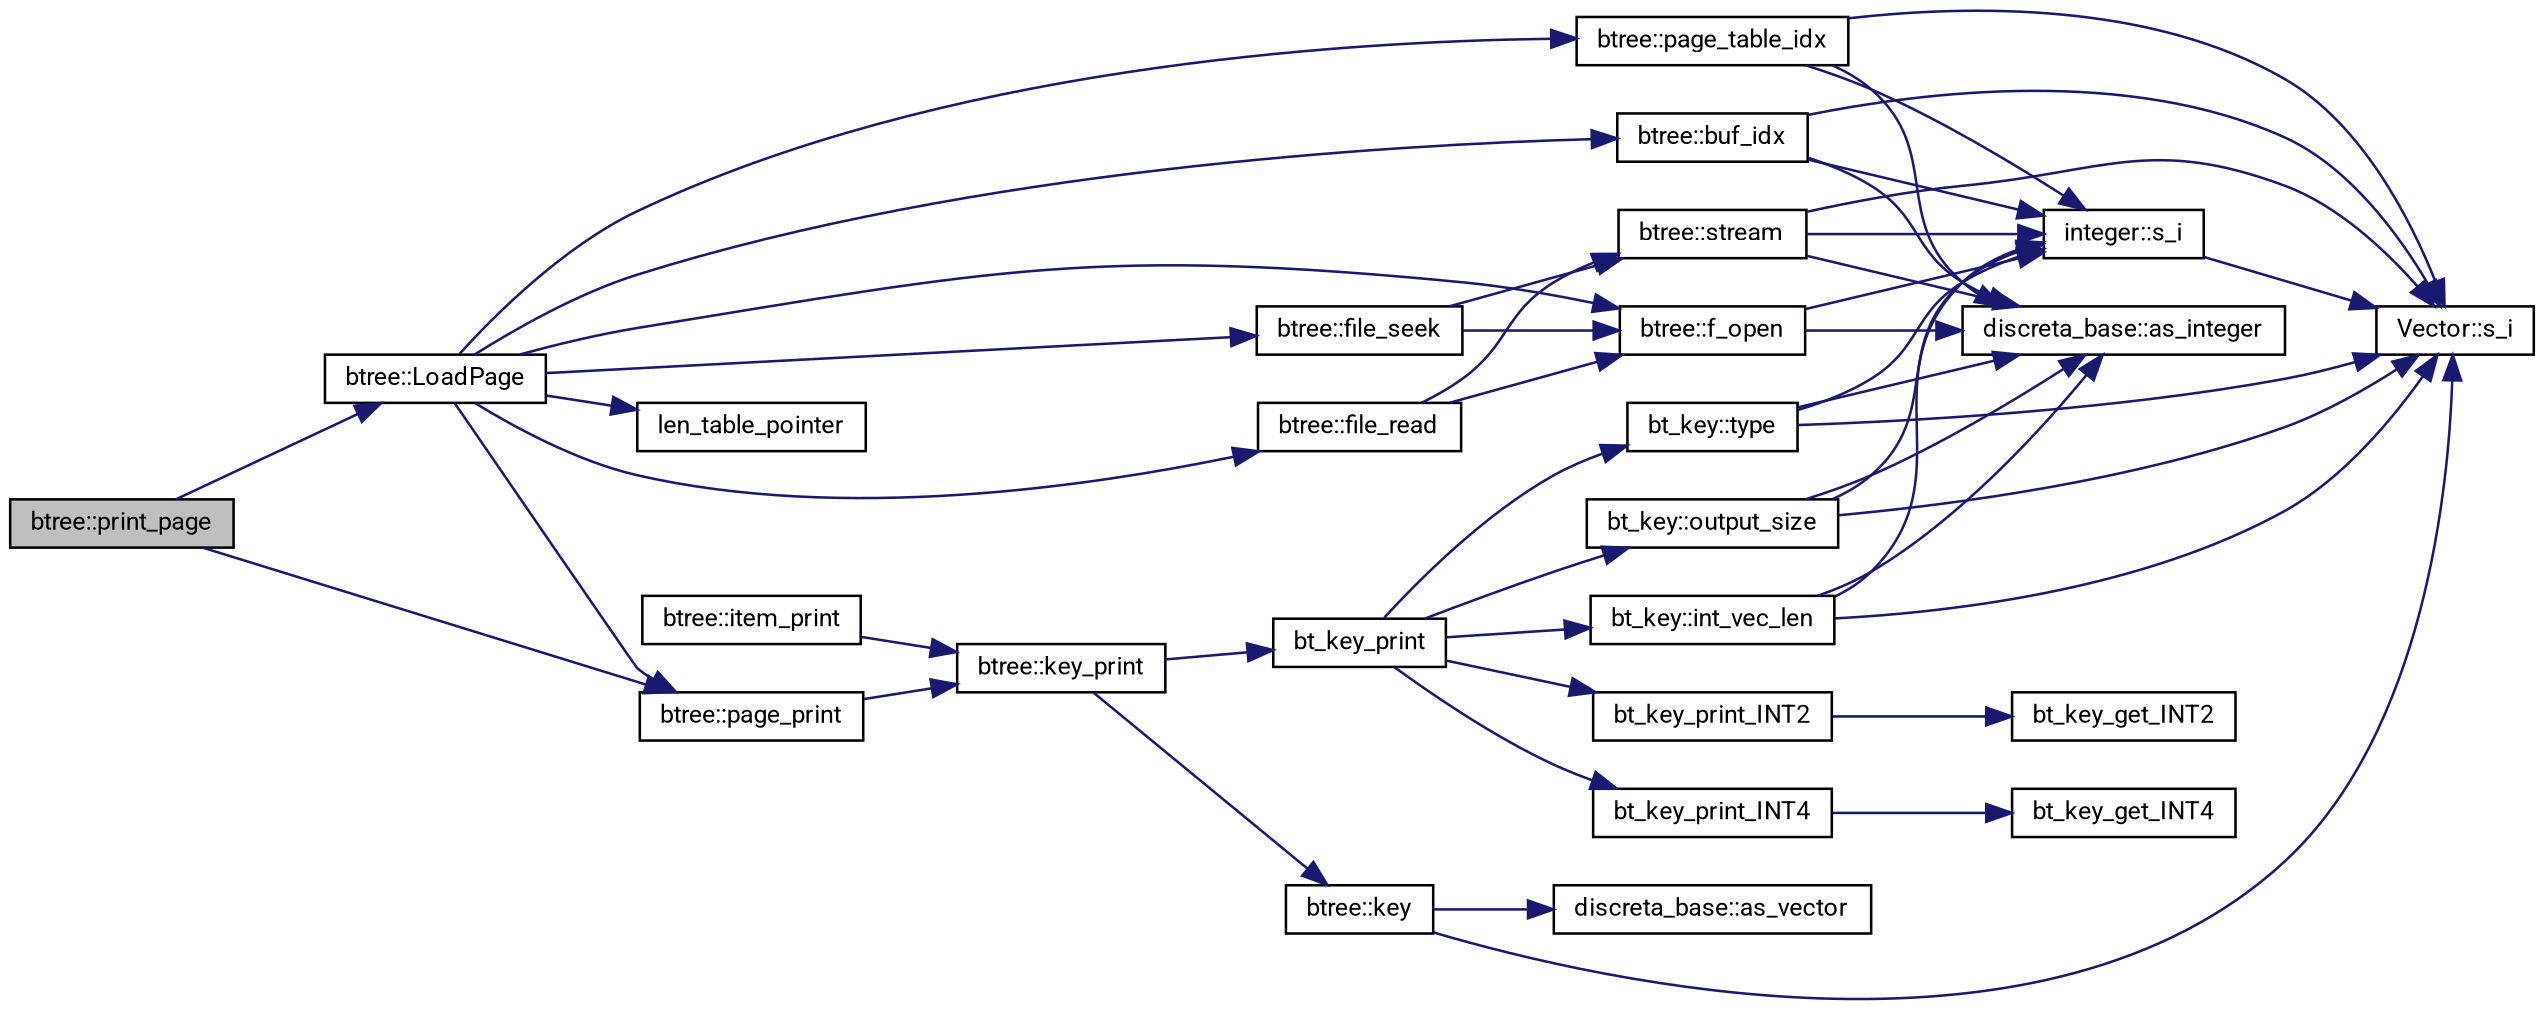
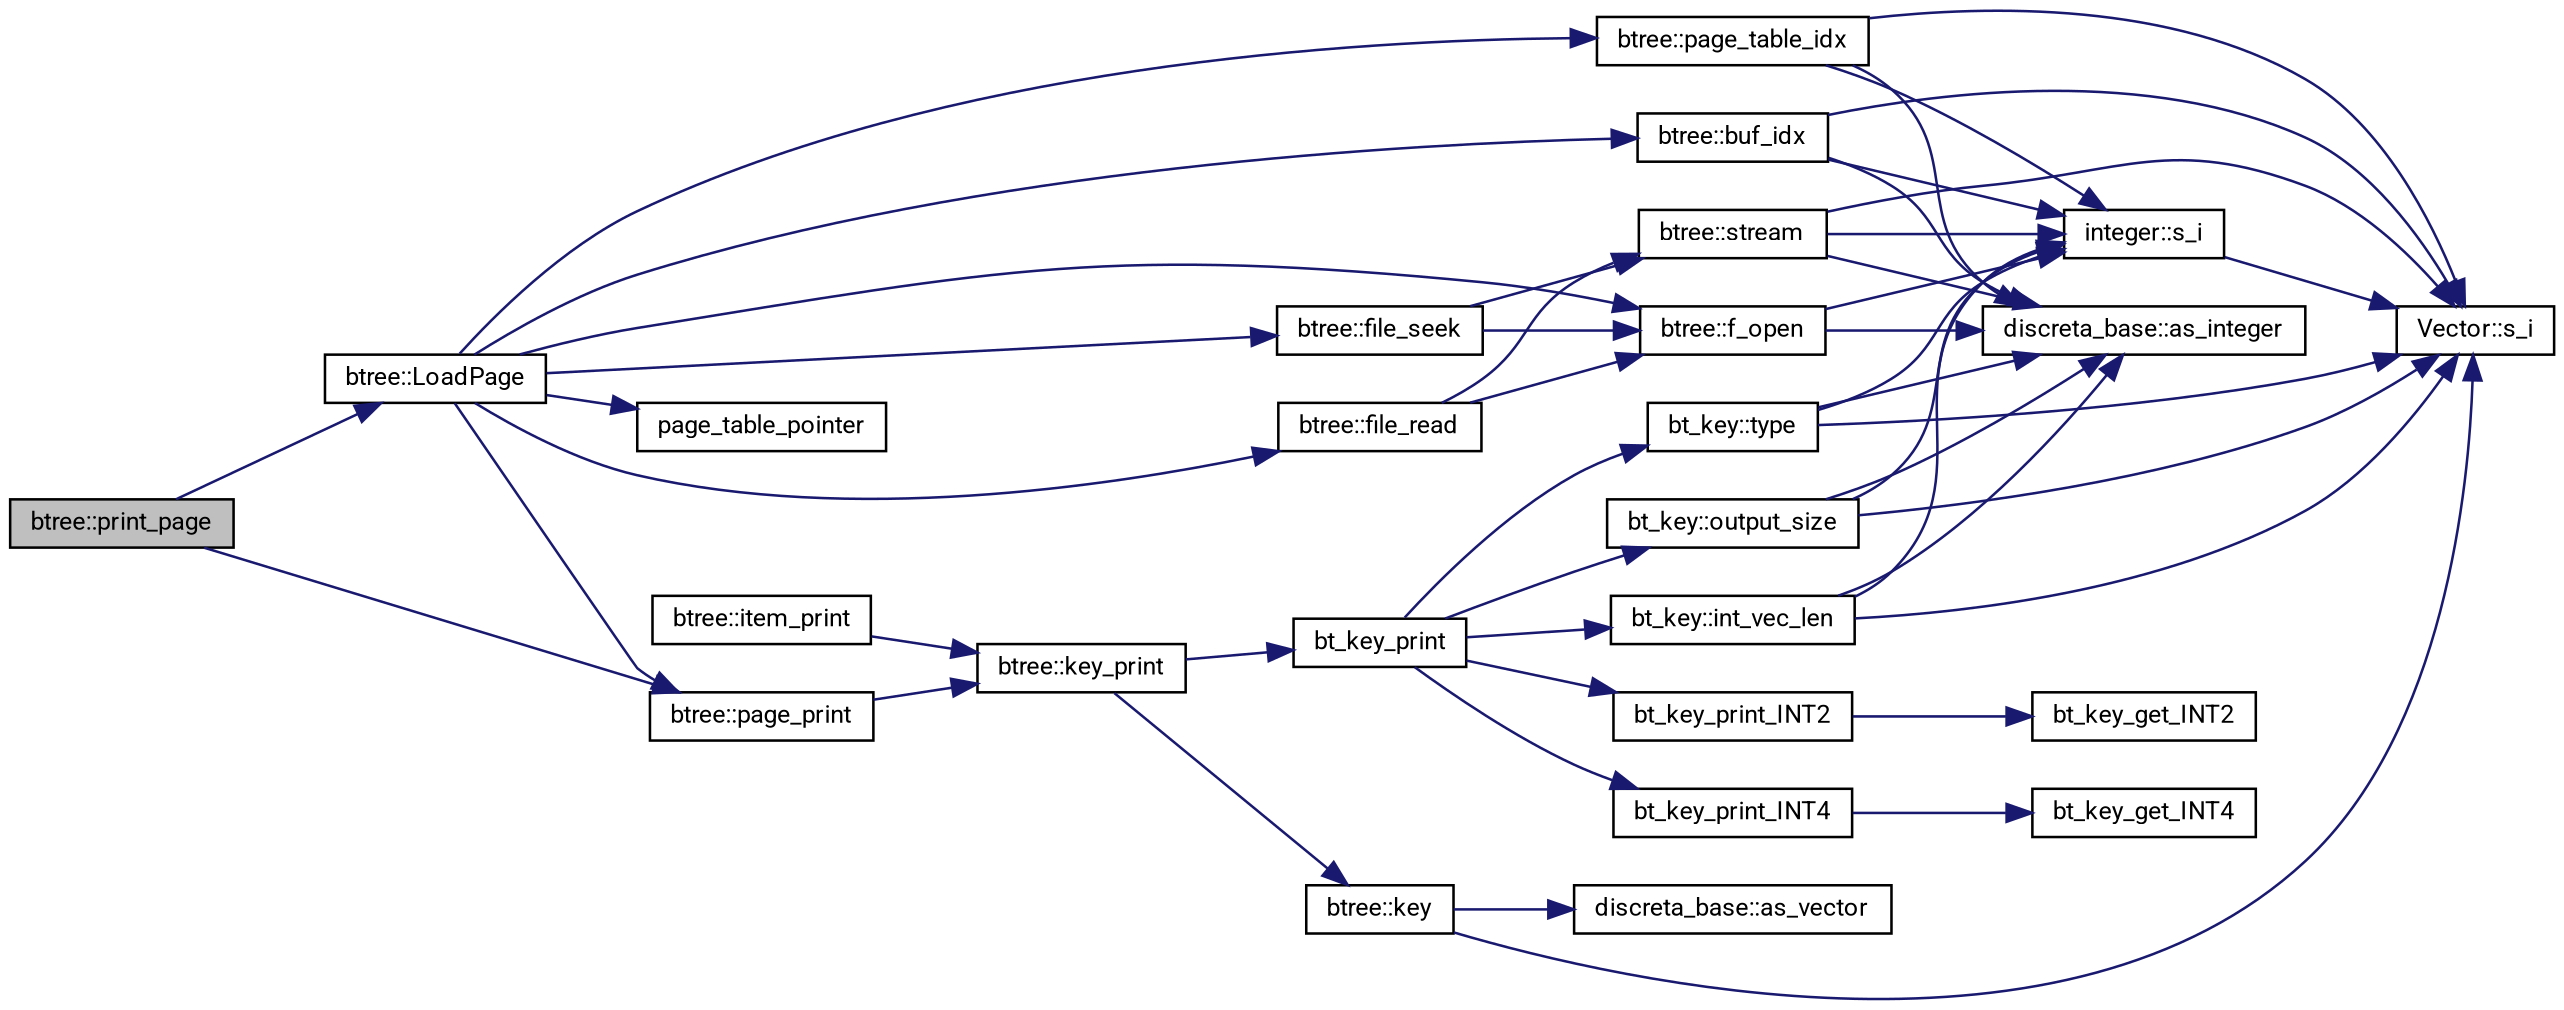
(752, 427) -> (762, 427)
